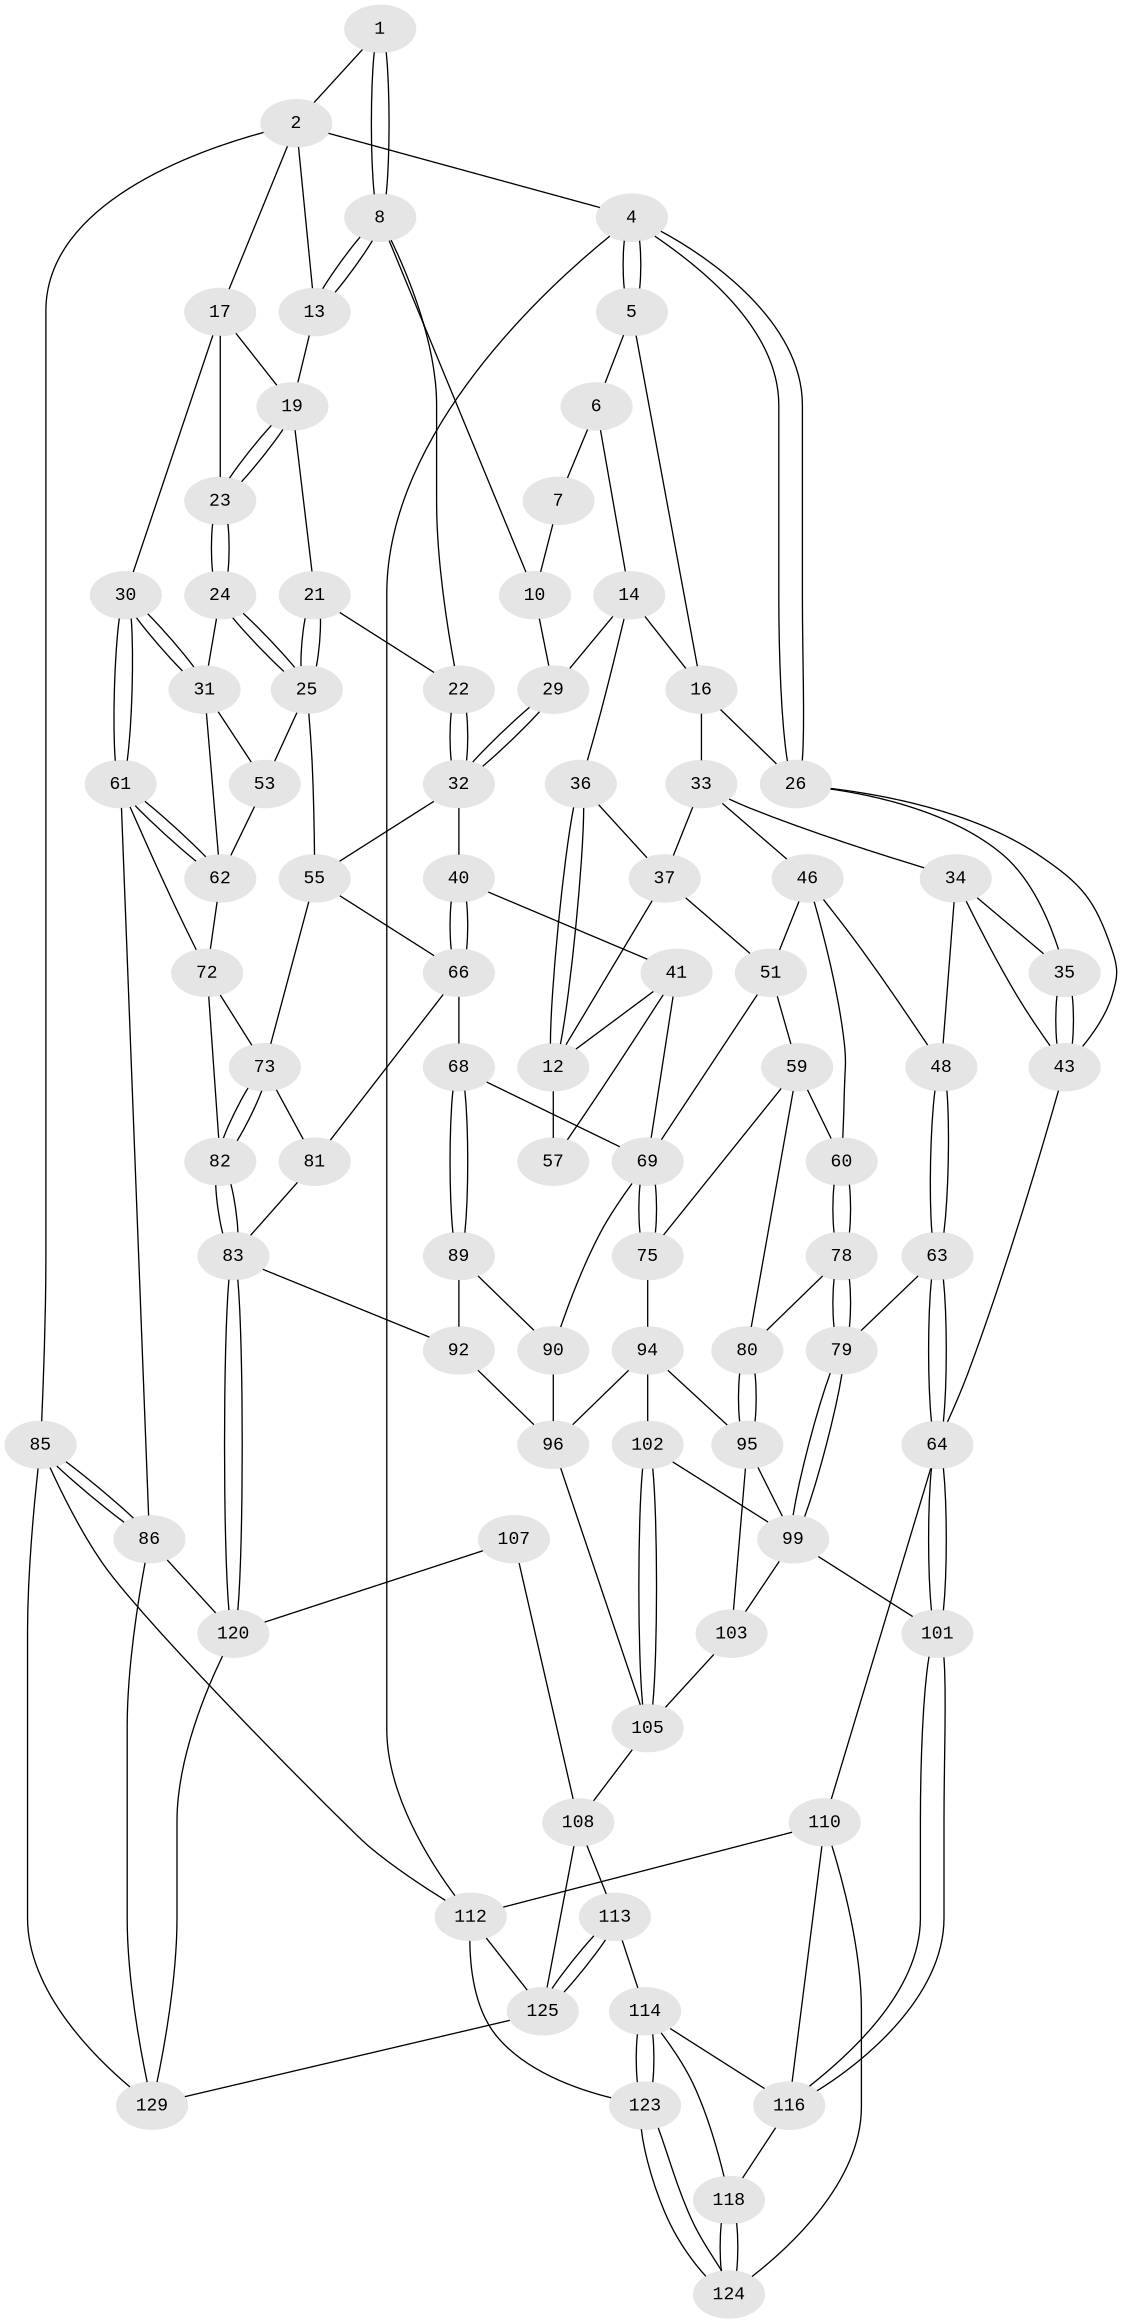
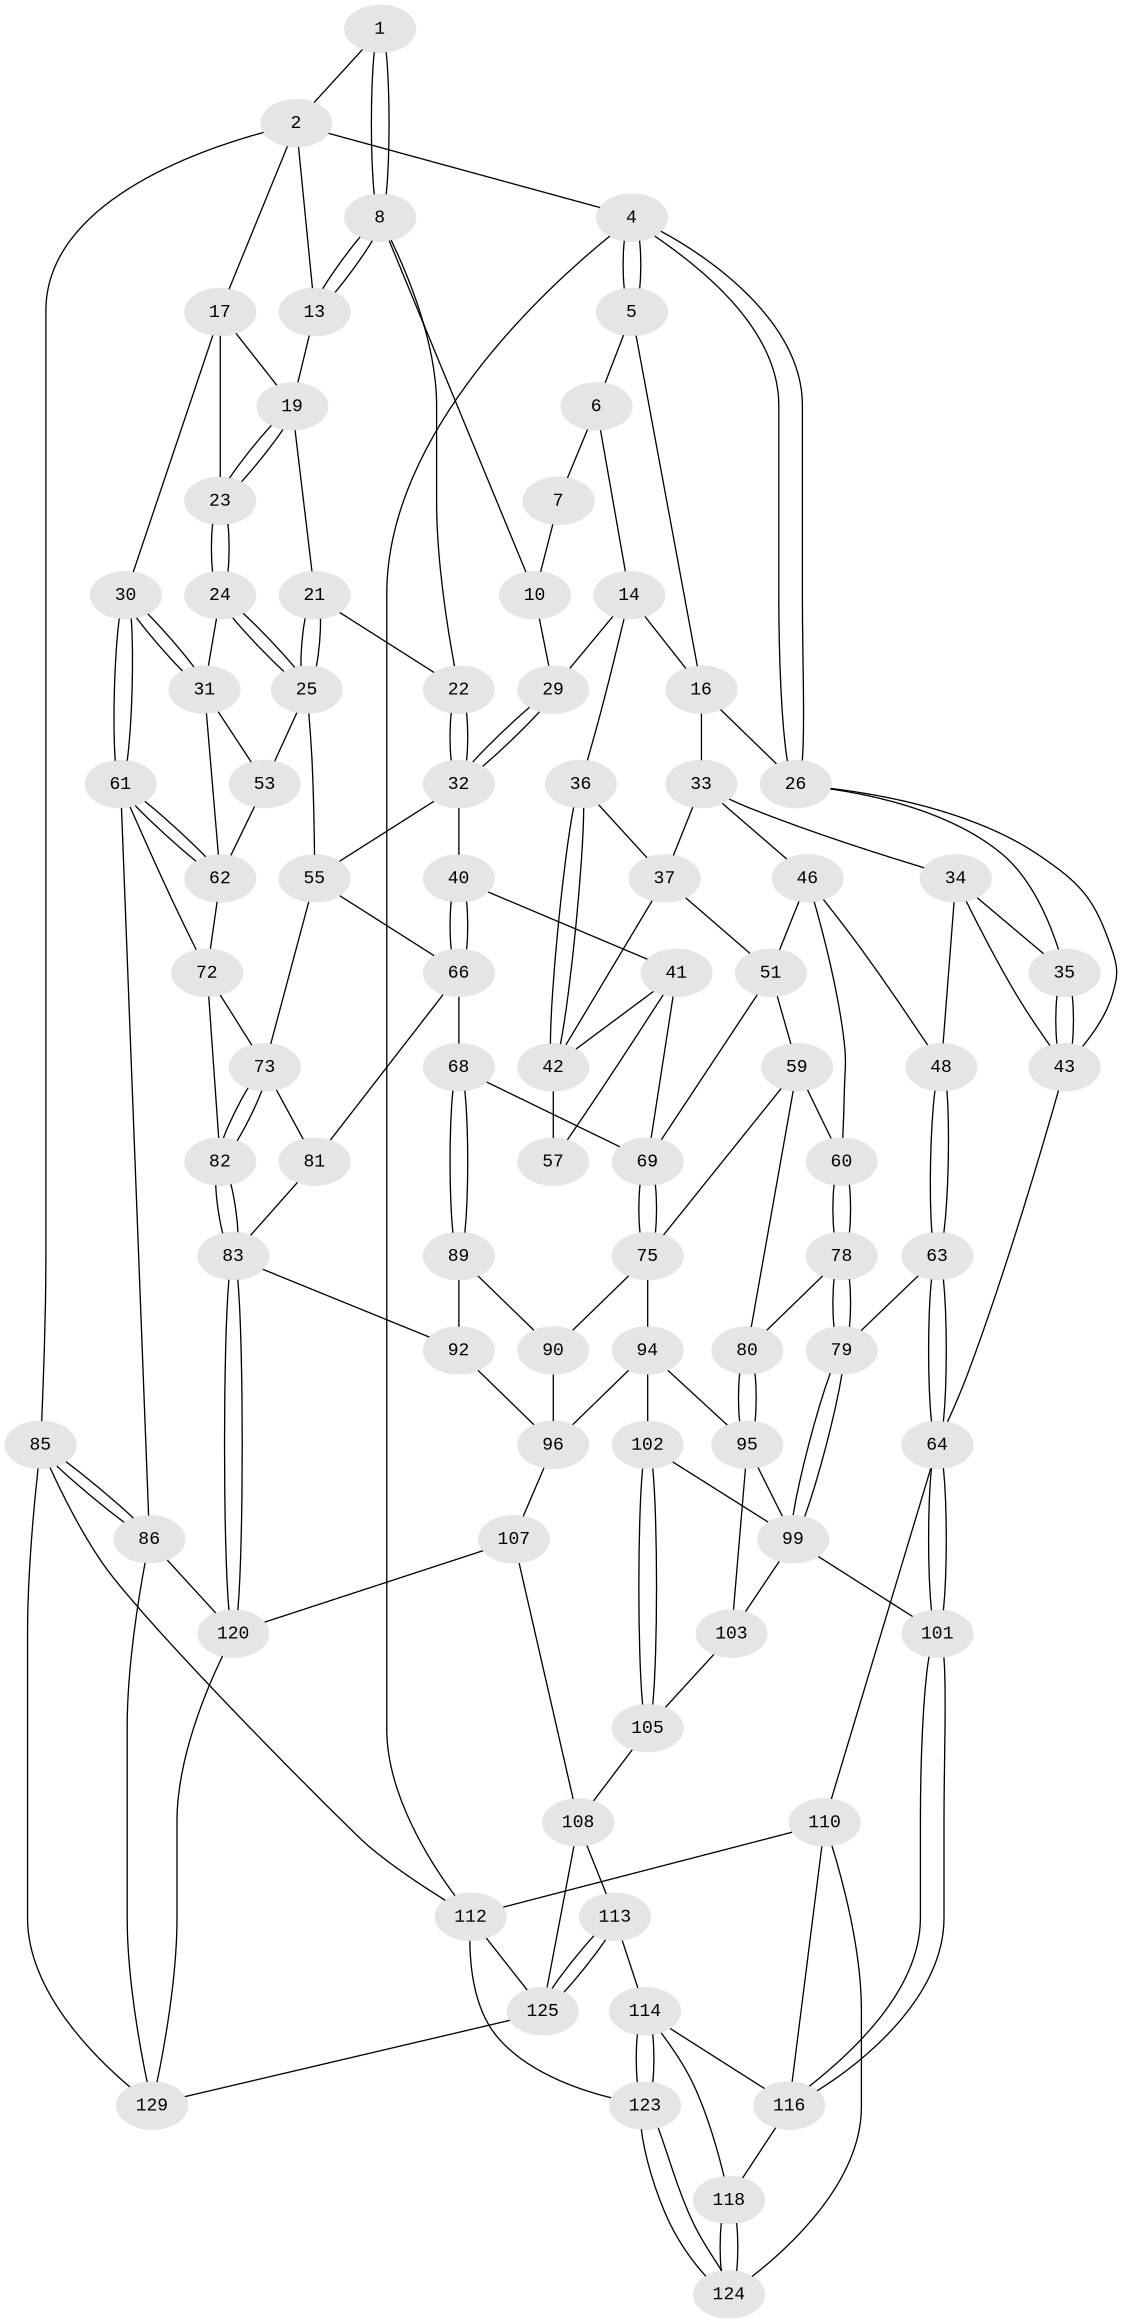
(553, 1067) -> (553, 1067)
(591, 1252) -> (601, 1303)
(601, 1586) -> (534, 1492)
